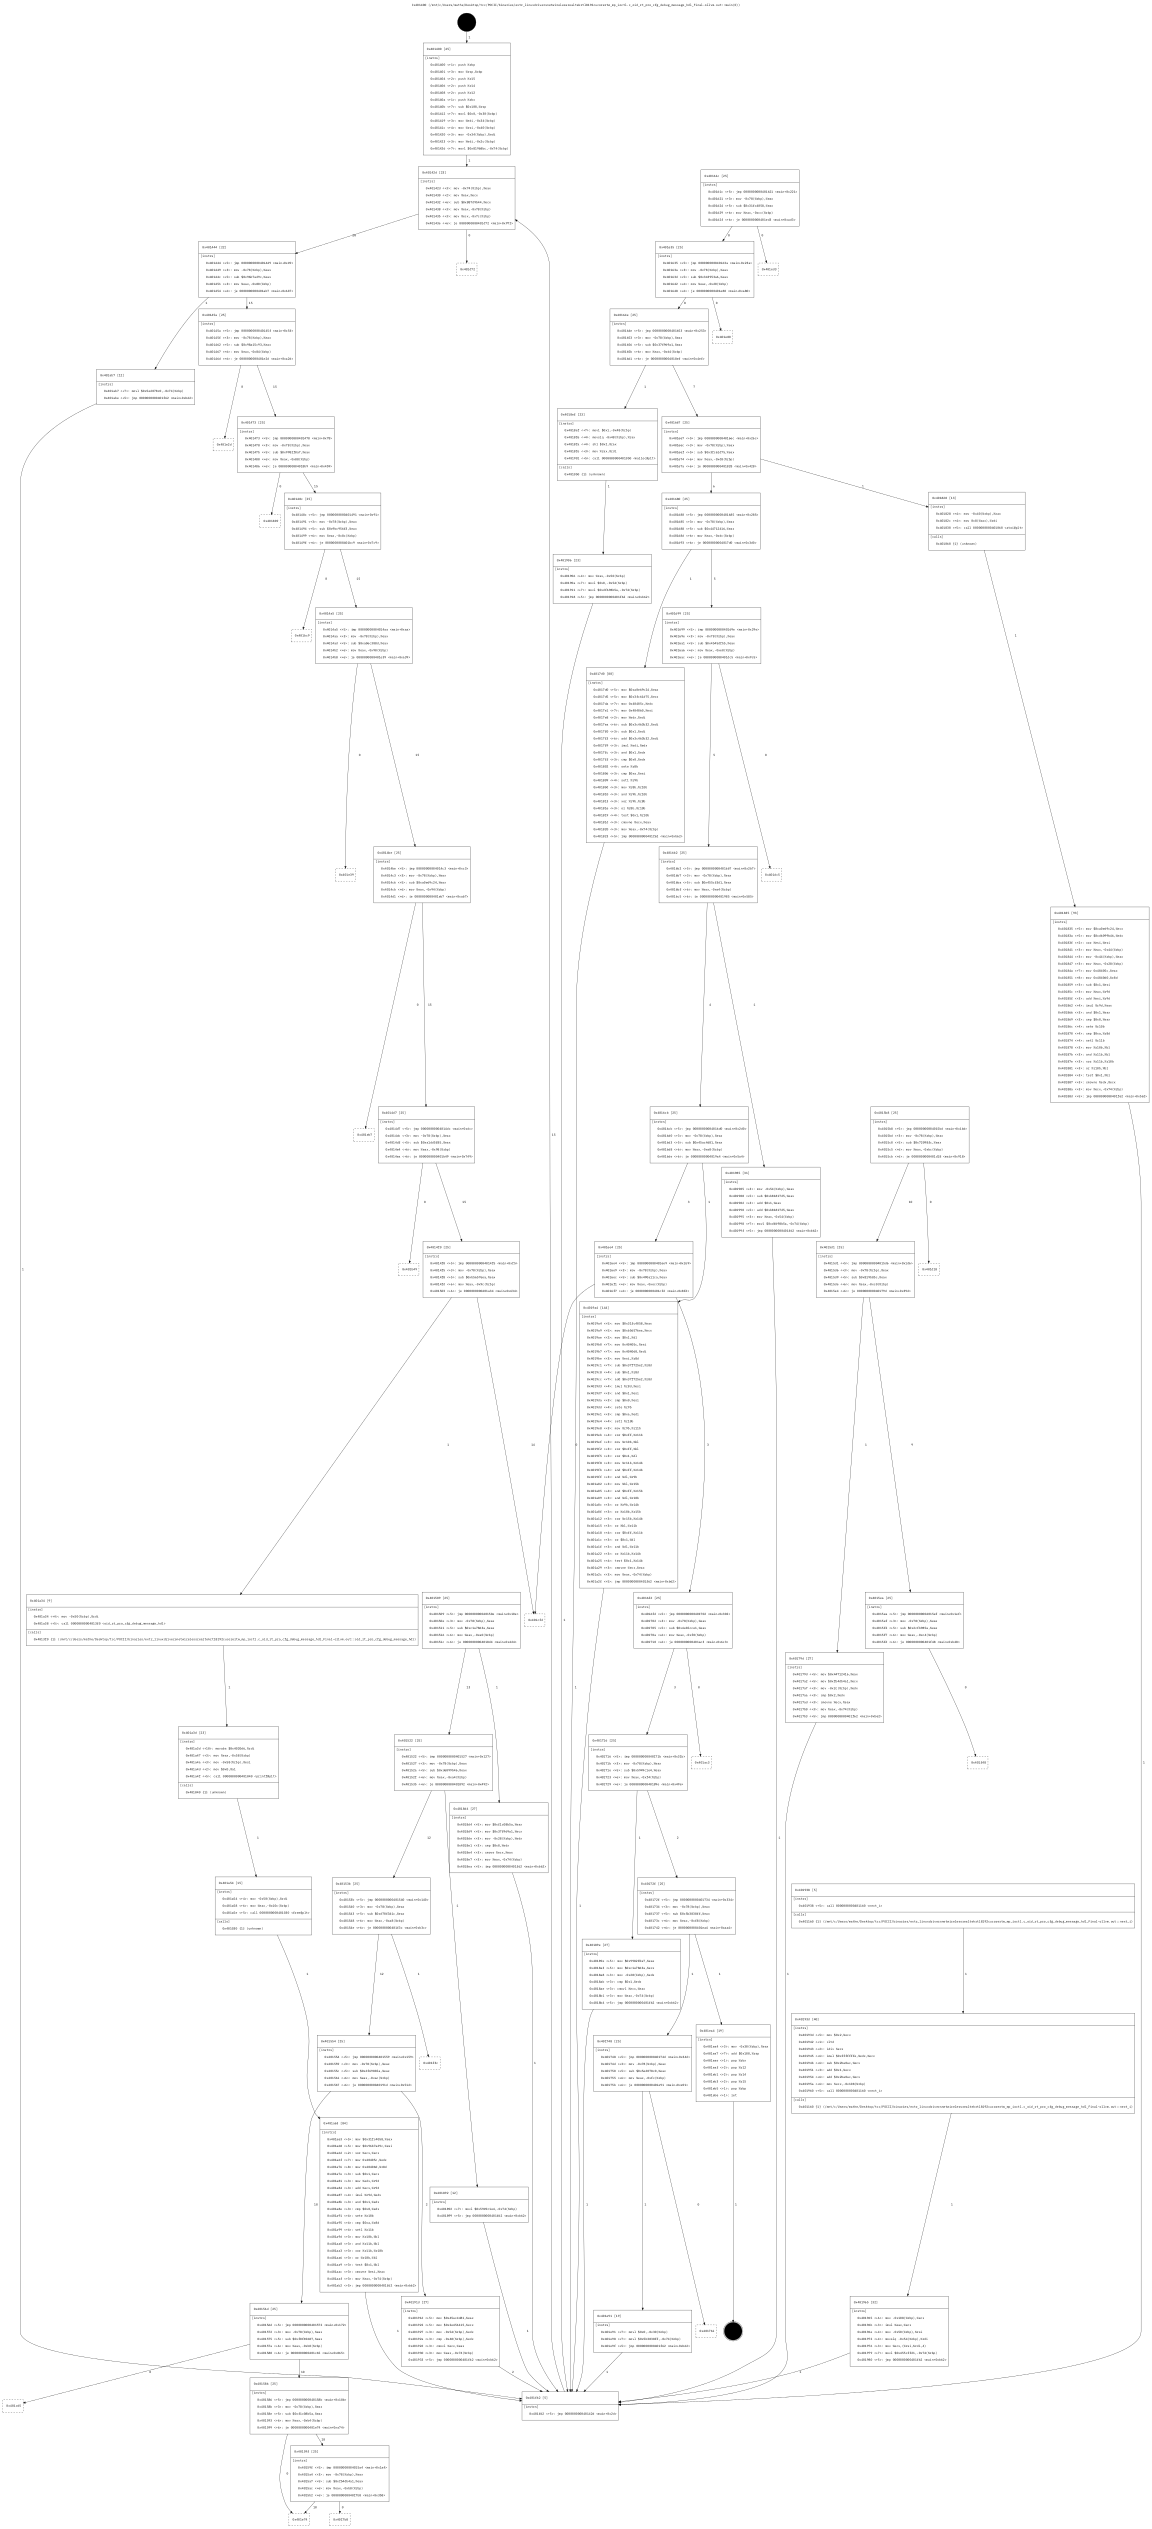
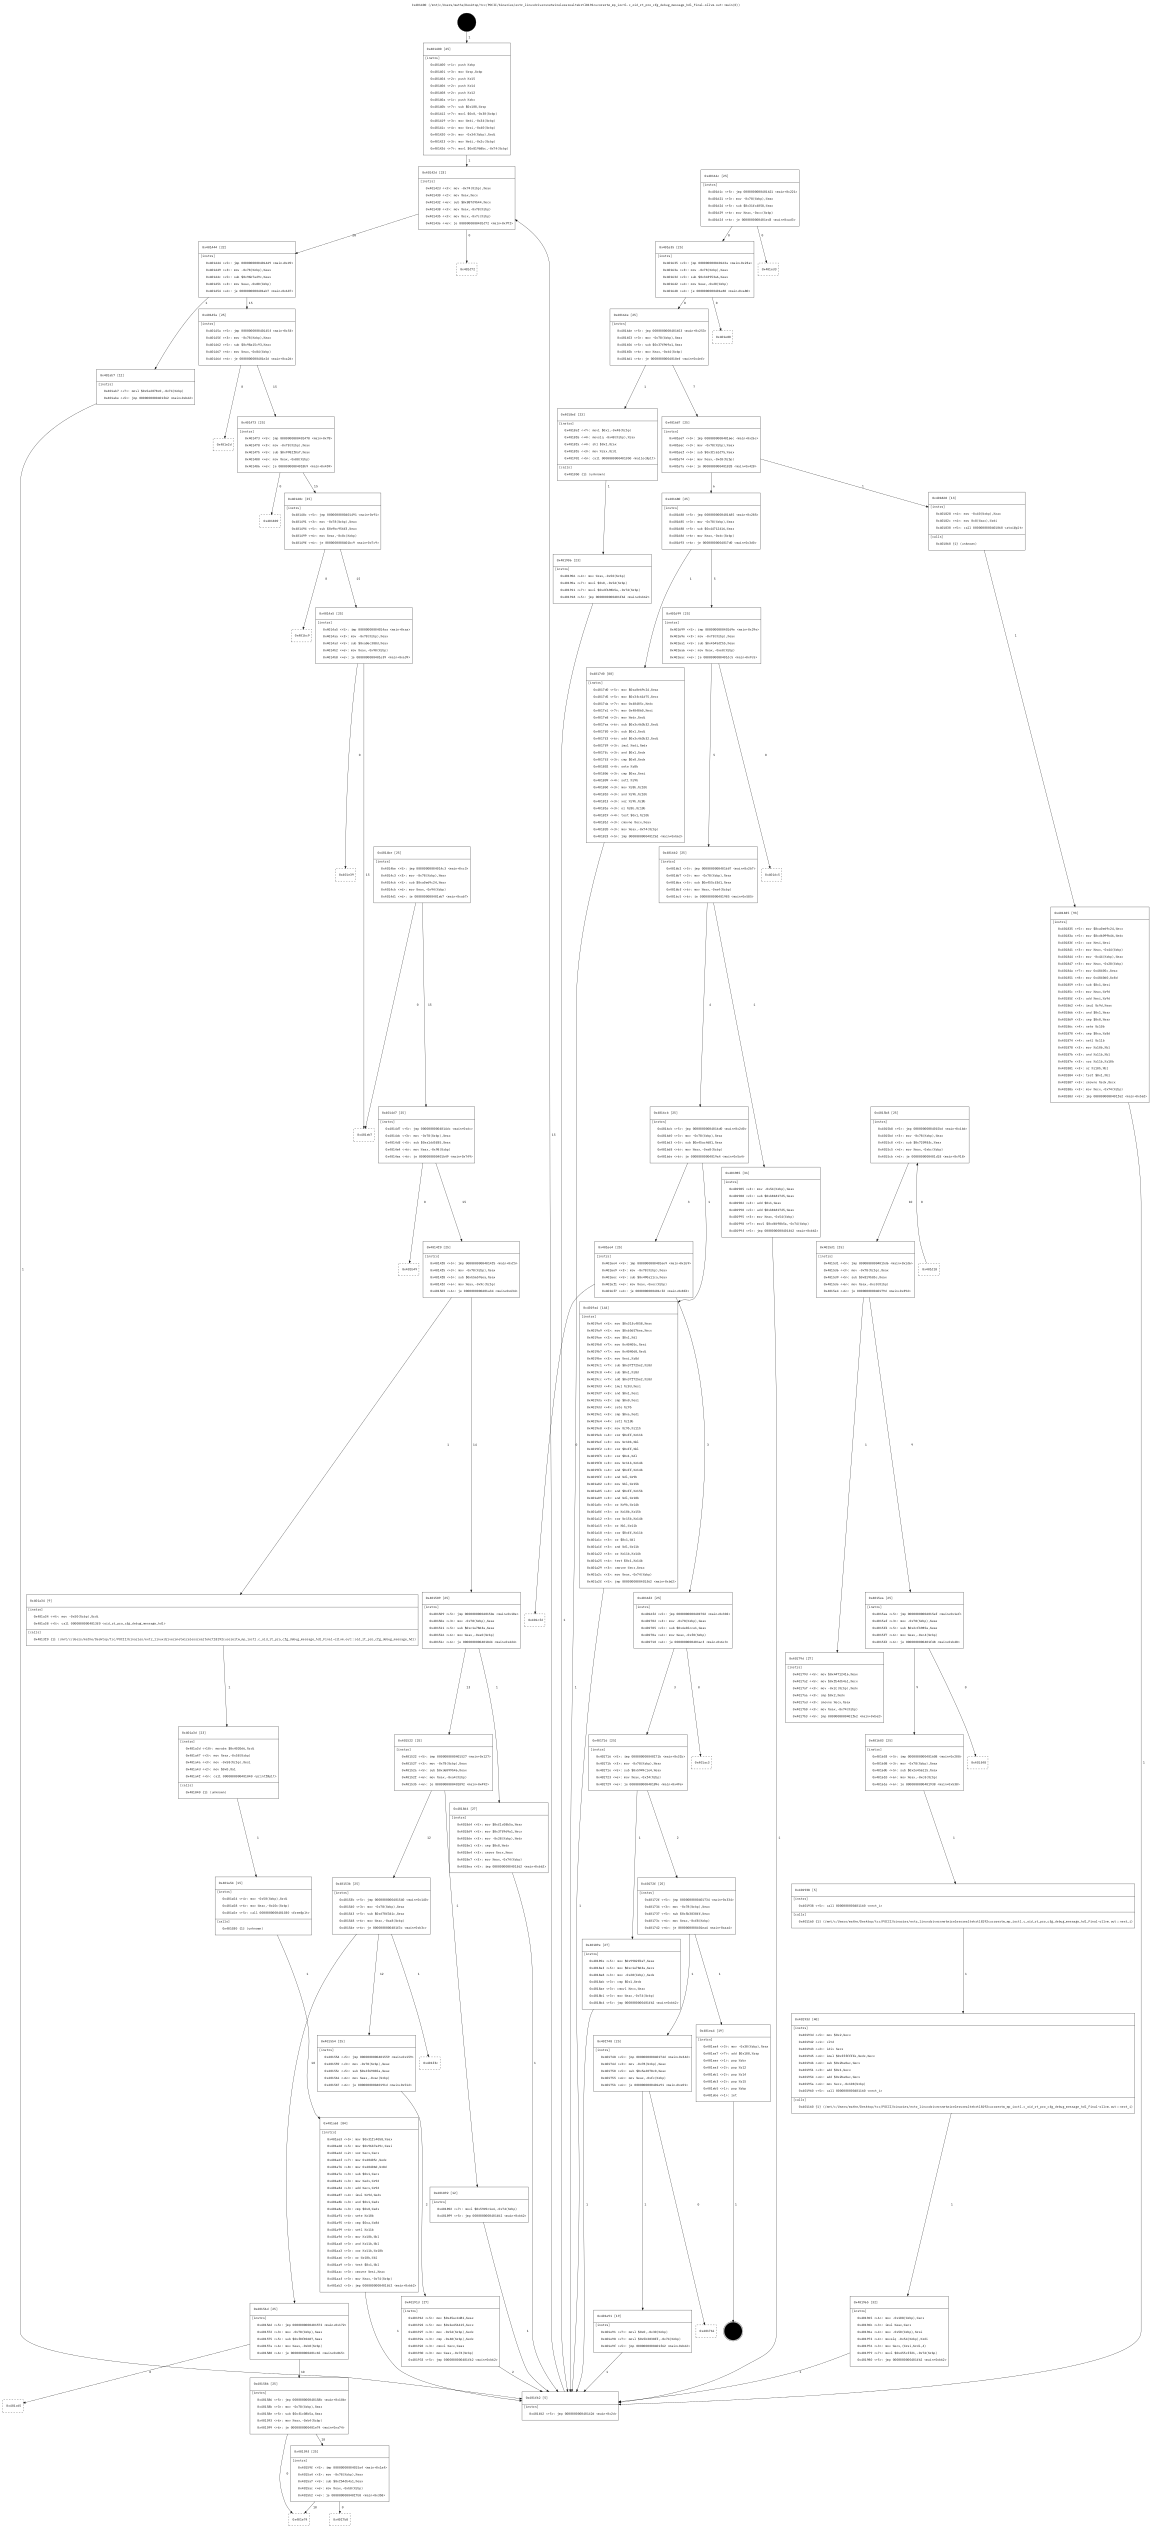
(393, 754) -> (364, 895)
(927, 1212) -> (917, 1215)
(506, 1454) -> (471, 1444)
none -> (914, 1763)
(785, 2129) -> none
(305, 2193) -> (290, 2110)
